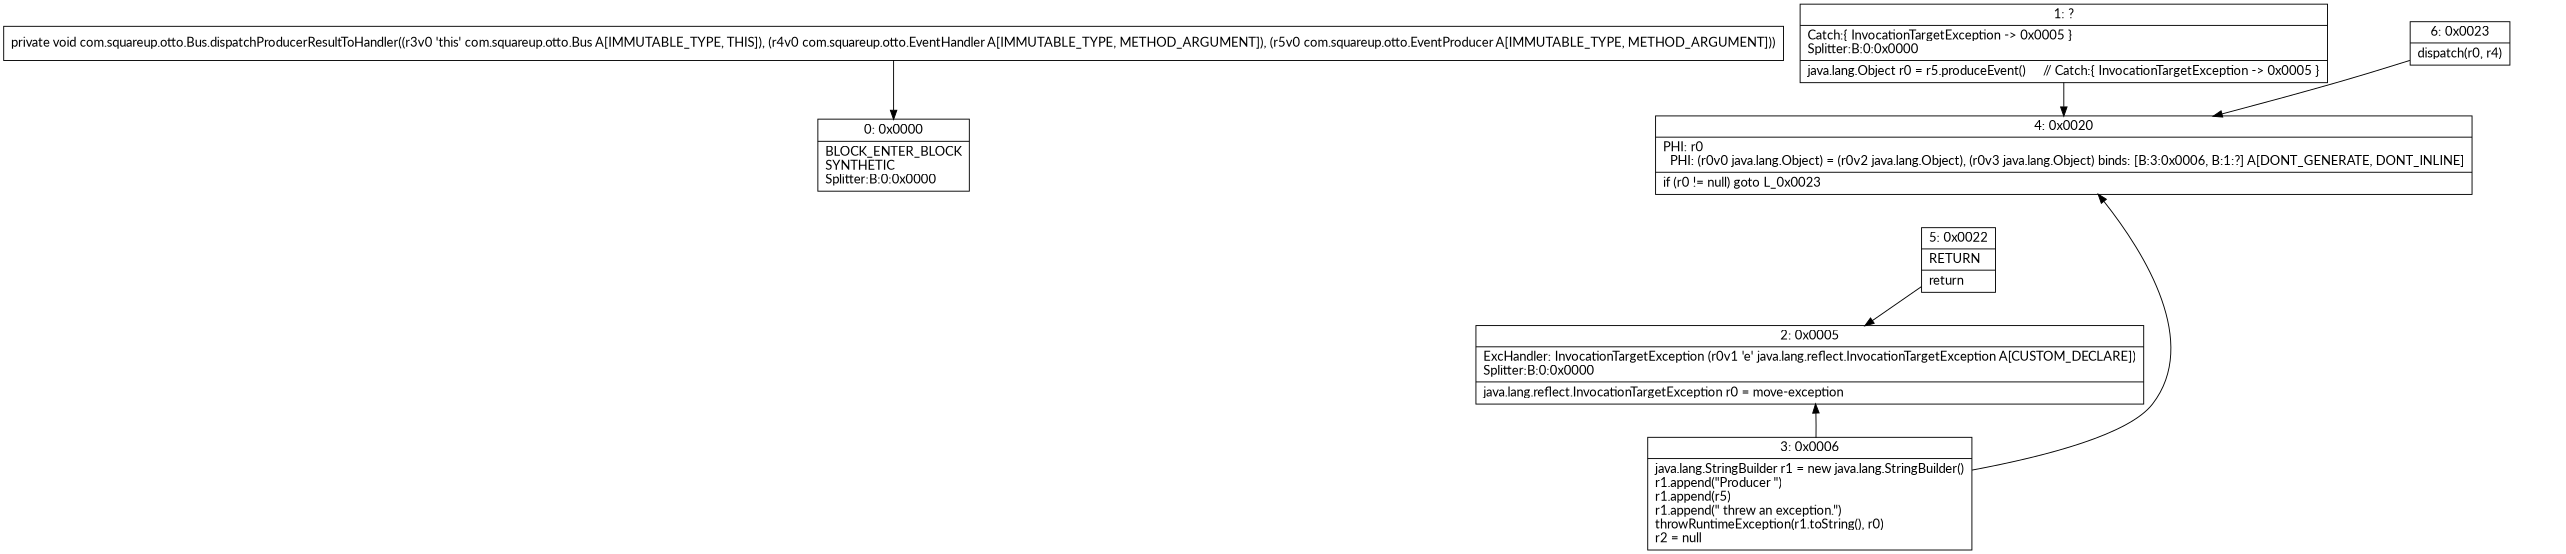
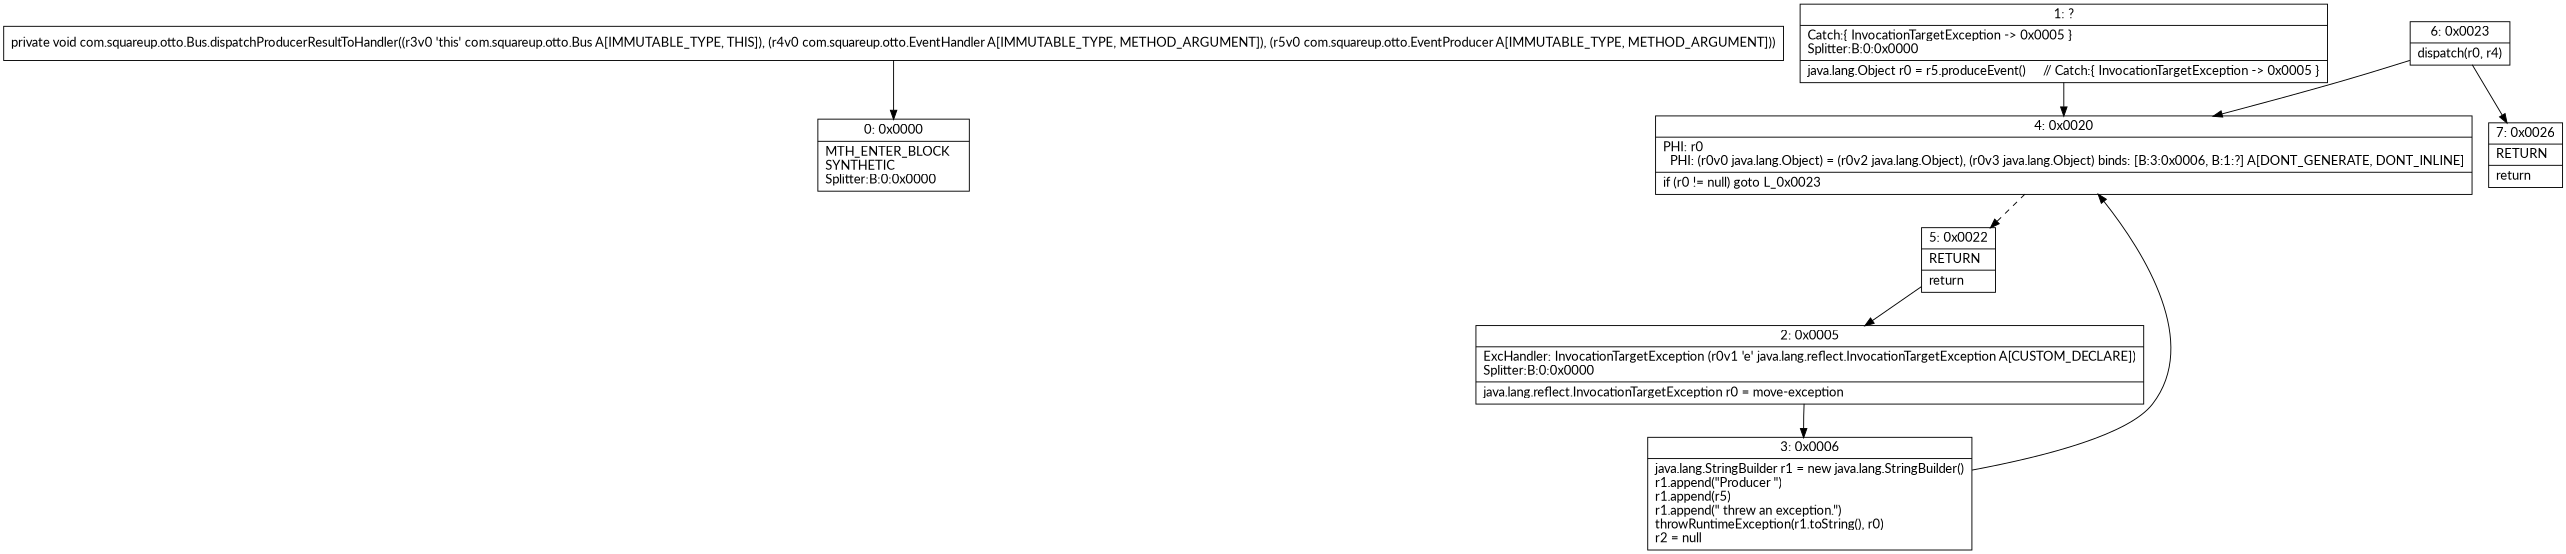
(894, 152) -> (888, 152)
none -> (2526, 155)
none -> (2011, 208)
(1816, 425) -> (1804, 416)
